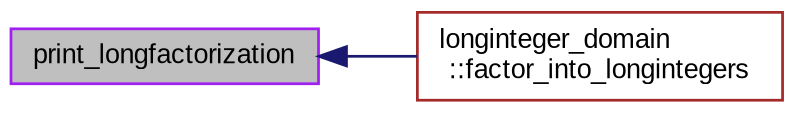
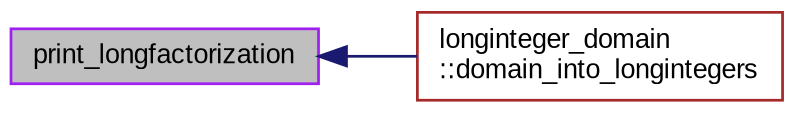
(600, 56) -> (600, 56)
